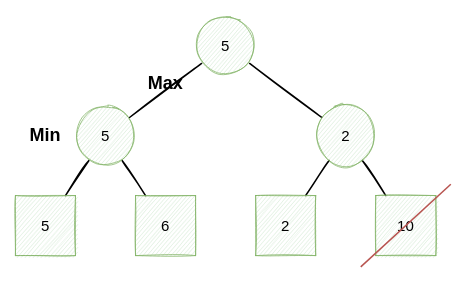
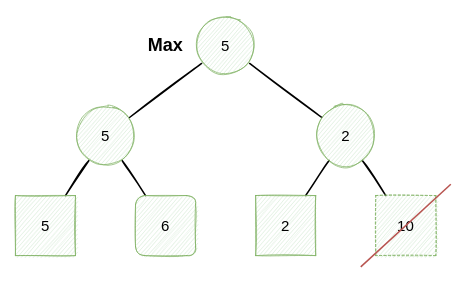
(165, 83) -> (165, 45)
(45, 135) -> none
(165, 225) -> (165, 225)
(405, 225) -> (405, 225)
